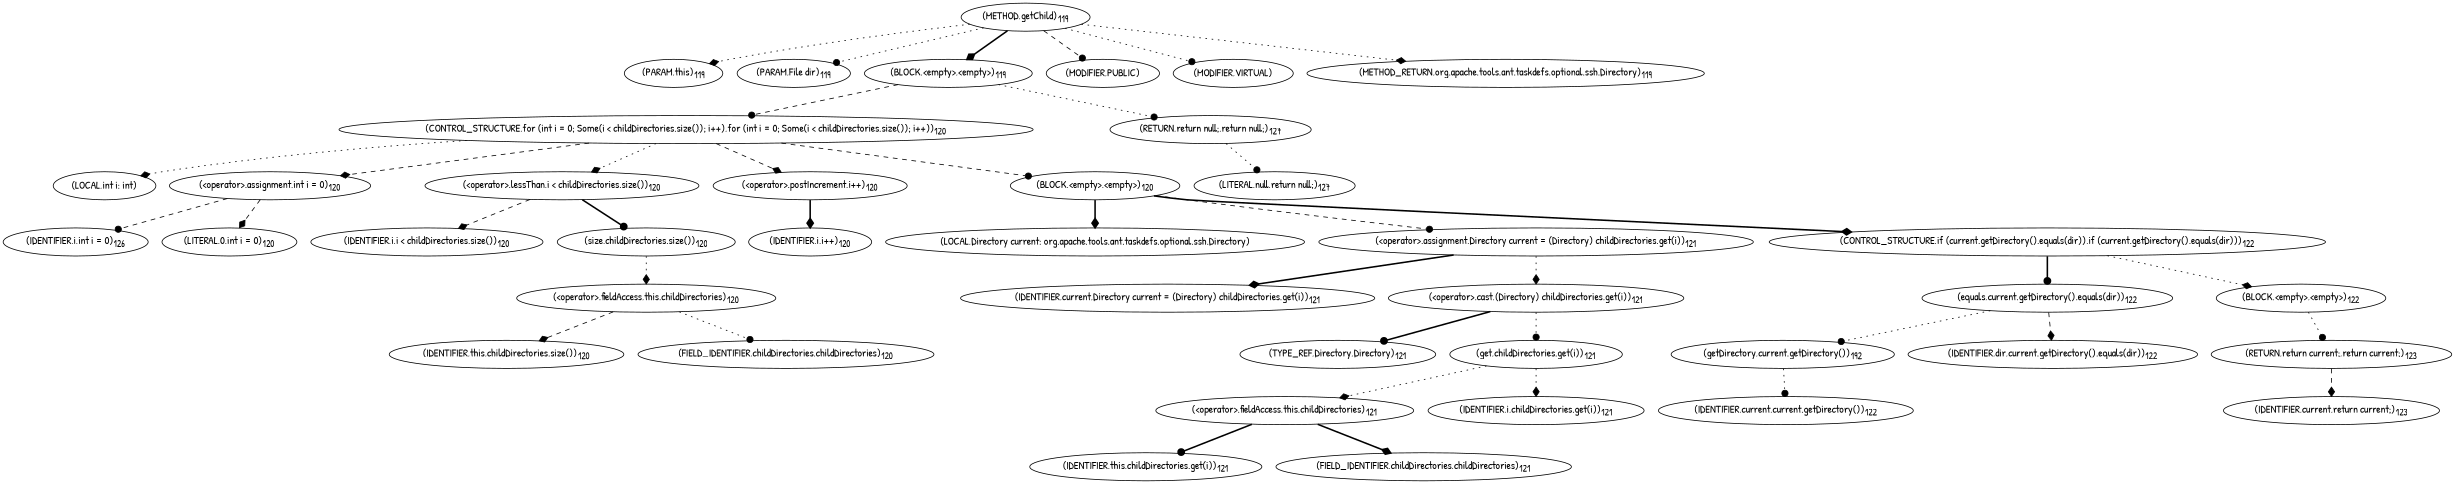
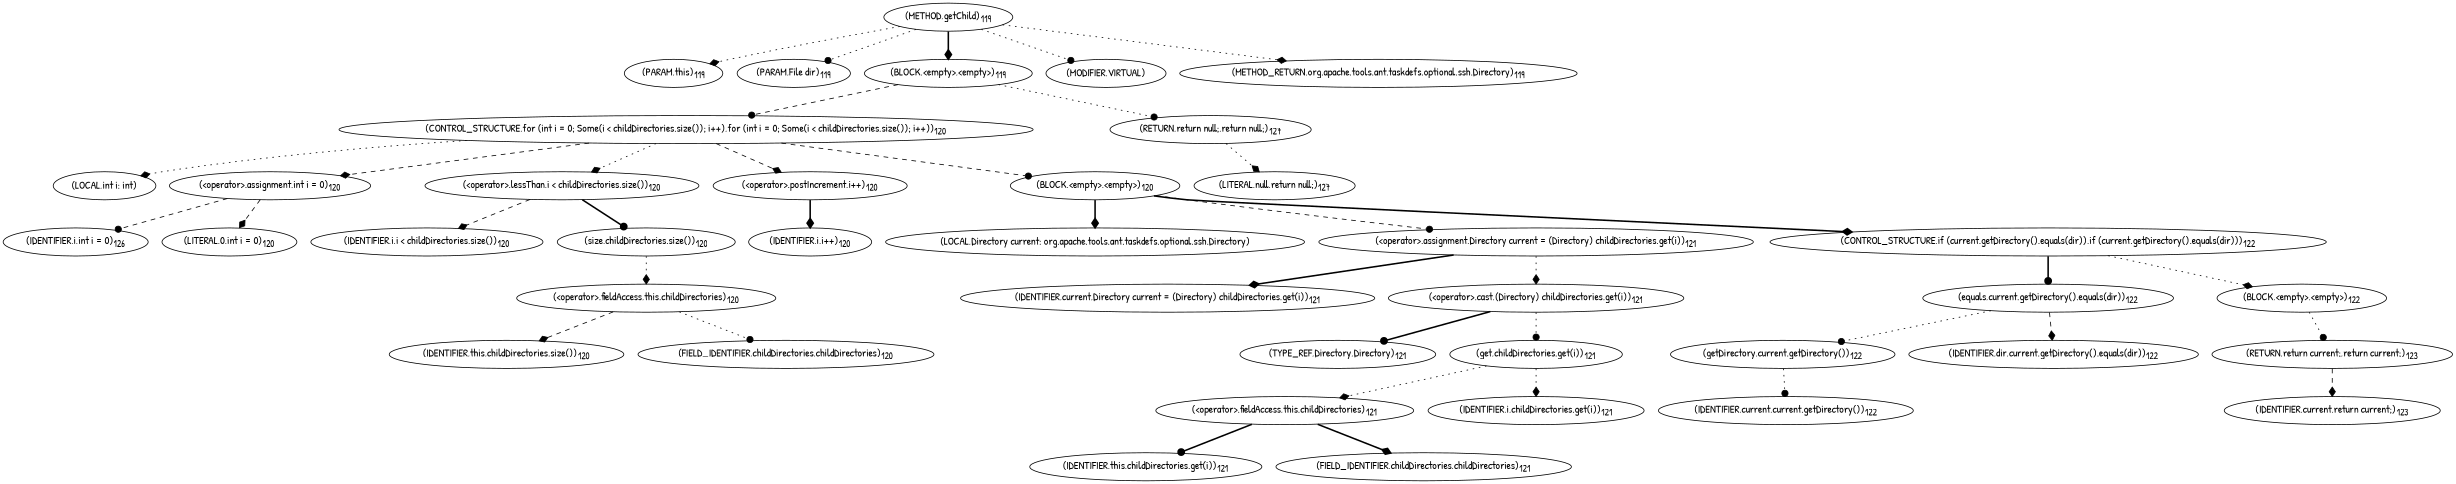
(1103, 73) -> none
(1240, 156) -> (1239, 155)
(1857, 353) -> (1857, 353)
